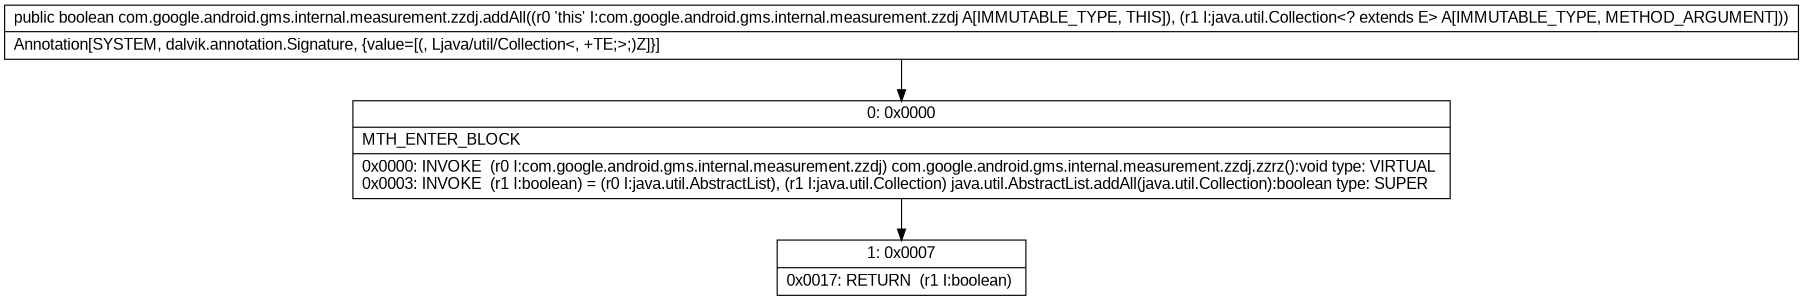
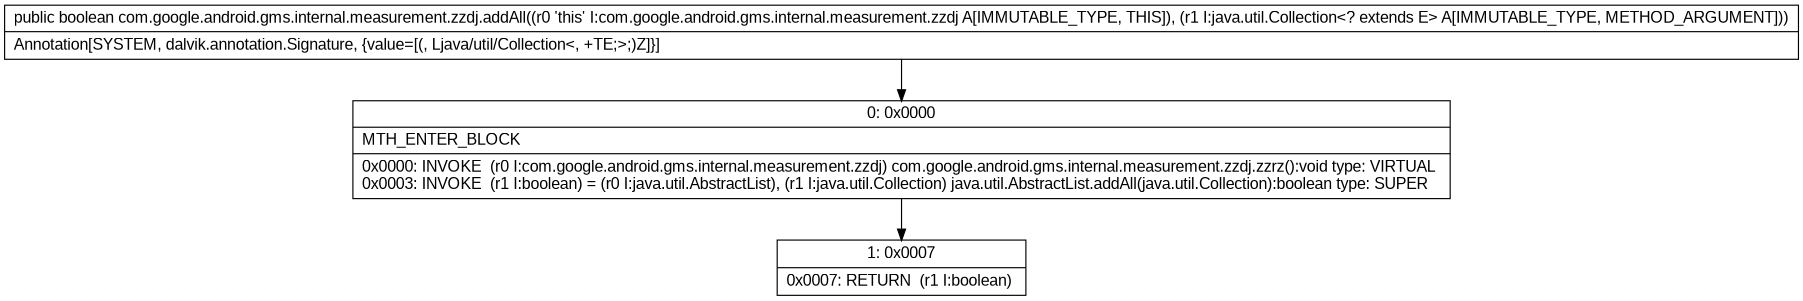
(902, 281) -> (902, 281)
